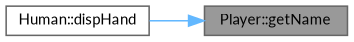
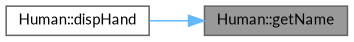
(276, 21) -> (276, 21)
